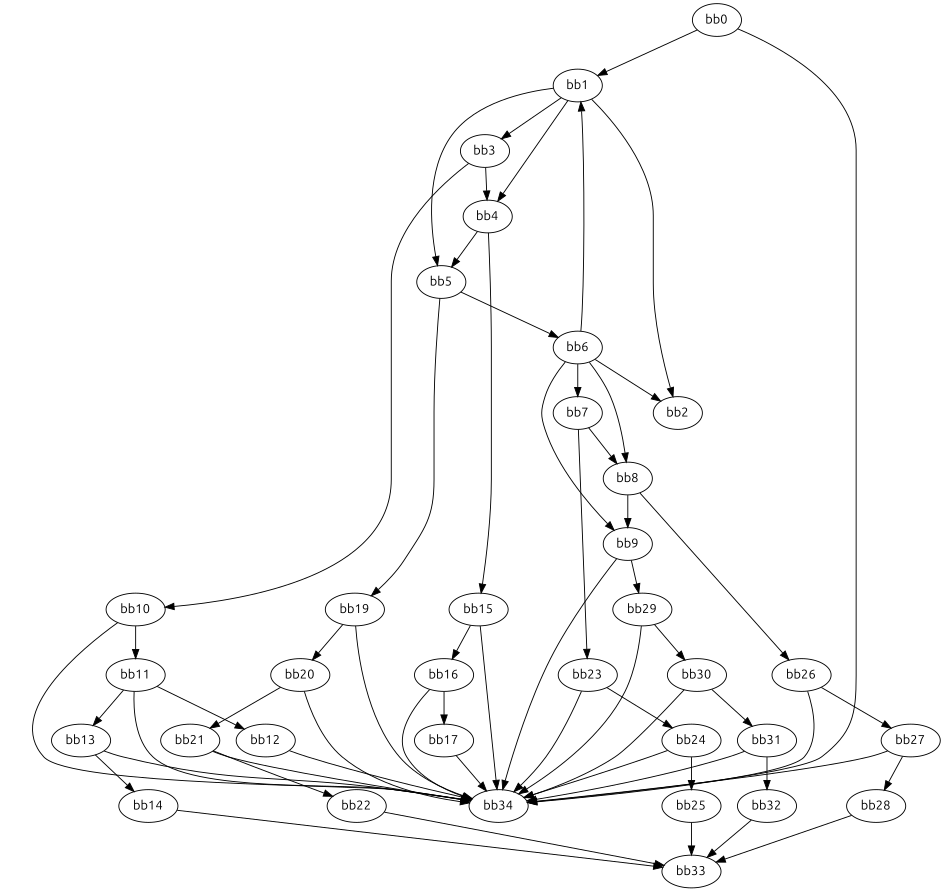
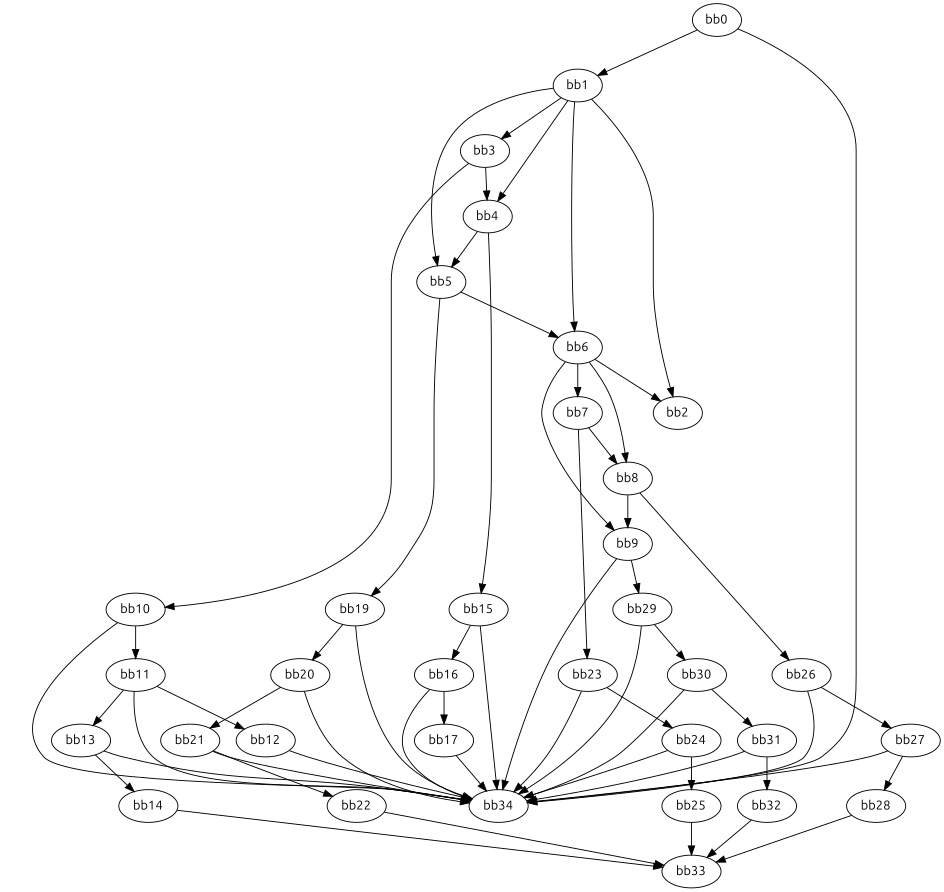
(584, 221) -> (572, 212)
